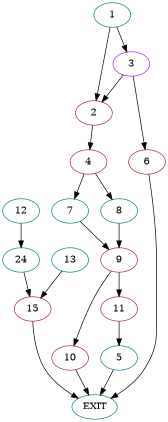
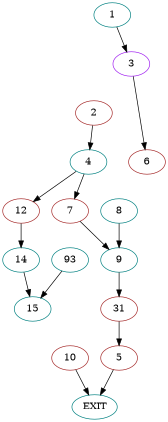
(104, 60) -> none
(115, 86) -> none
(88, 162) -> (88, 162)
(102, 184) -> (58, 184)
(21, 211) -> (21, 211)
(70, 211) -> (70, 211)
(21, 260) -> (21, 260)
(70, 260) -> (70, 260)
(119, 260) -> (119, 260)
(157, 292) -> none
(91, 304) -> none
(33, 309) -> (33, 309)
(119, 309) -> (119, 309)
(119, 358) -> (119, 358)
(42, 364) -> none
